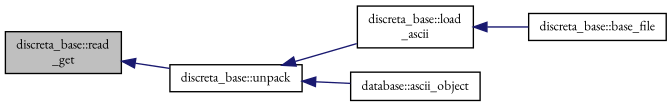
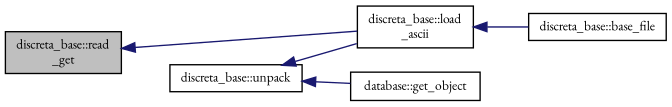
(153, 66) -> (246, 39)
(415, 86) -> (415, 86)
